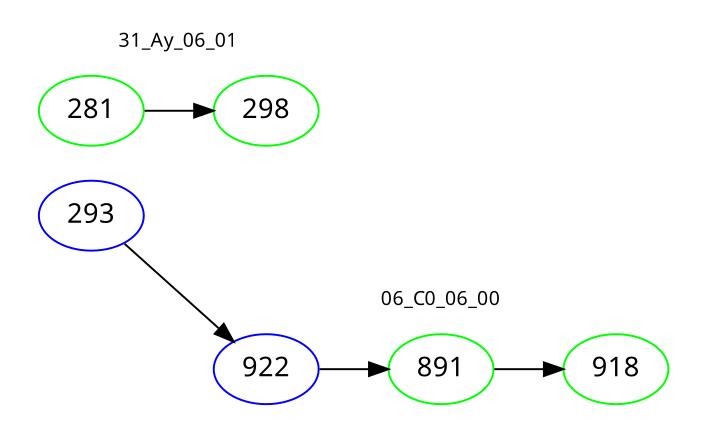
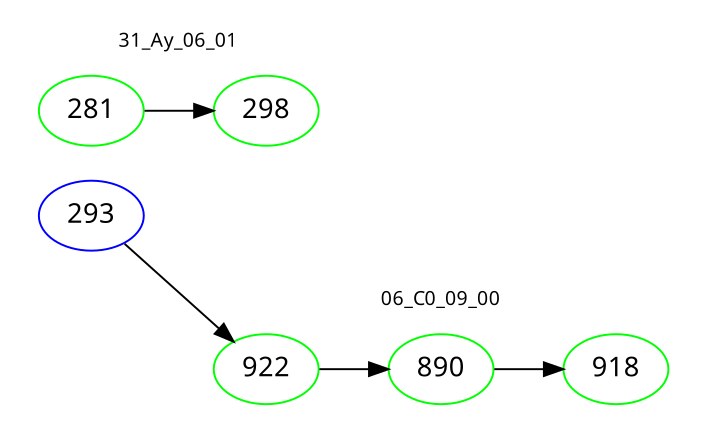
(441, 300) -> (441, 300)
(266, 369) -> (266, 369)
(441, 369) -> (441, 369)
